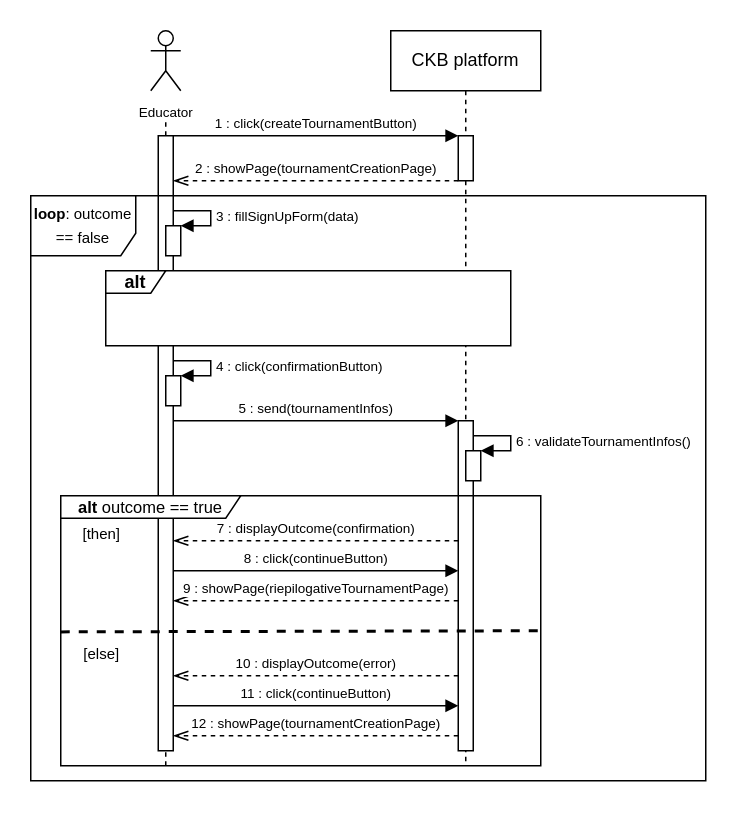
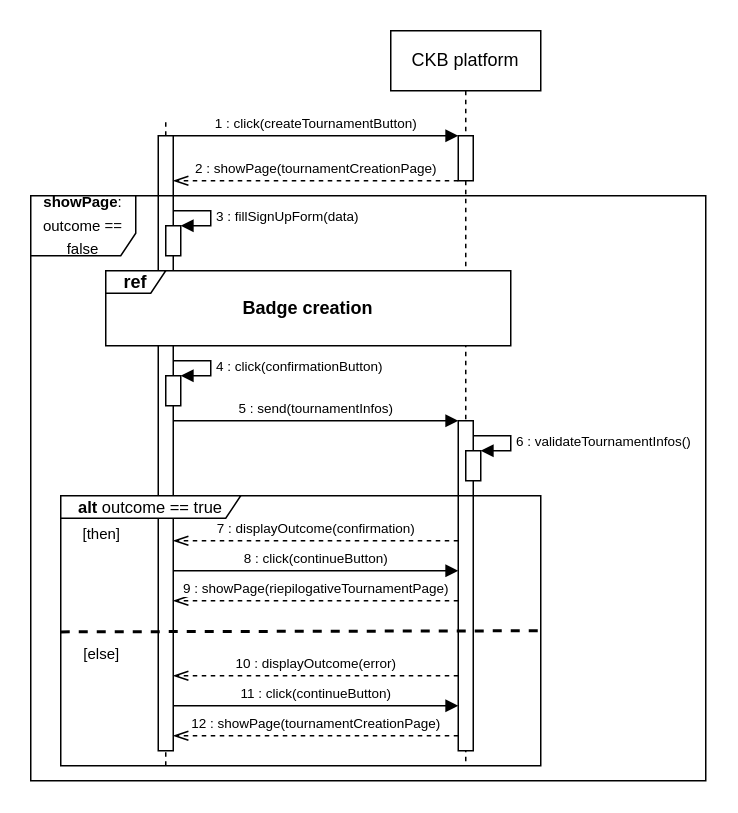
(166, 61) -> none
(83, 226) -> (83, 226)
(136, 283) -> (136, 283)
none -> (308, 308)
